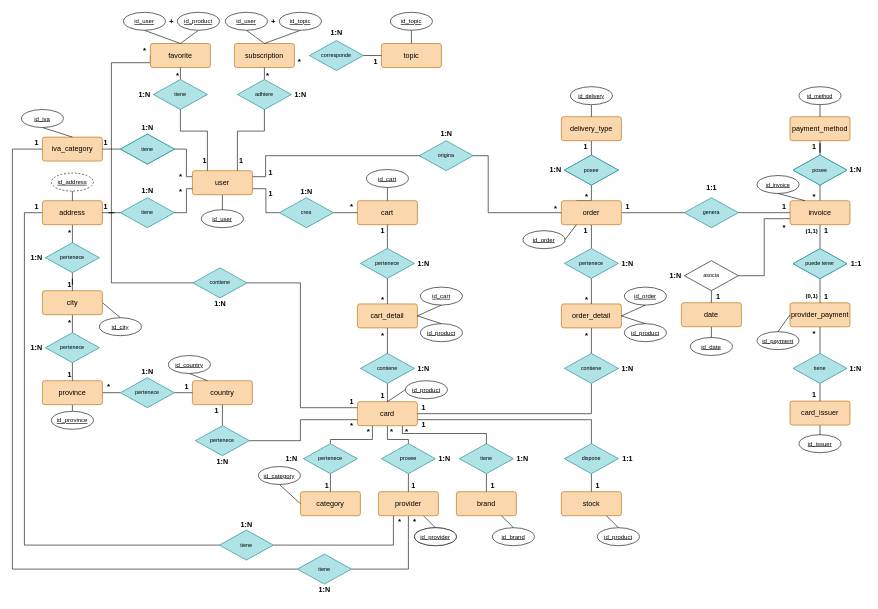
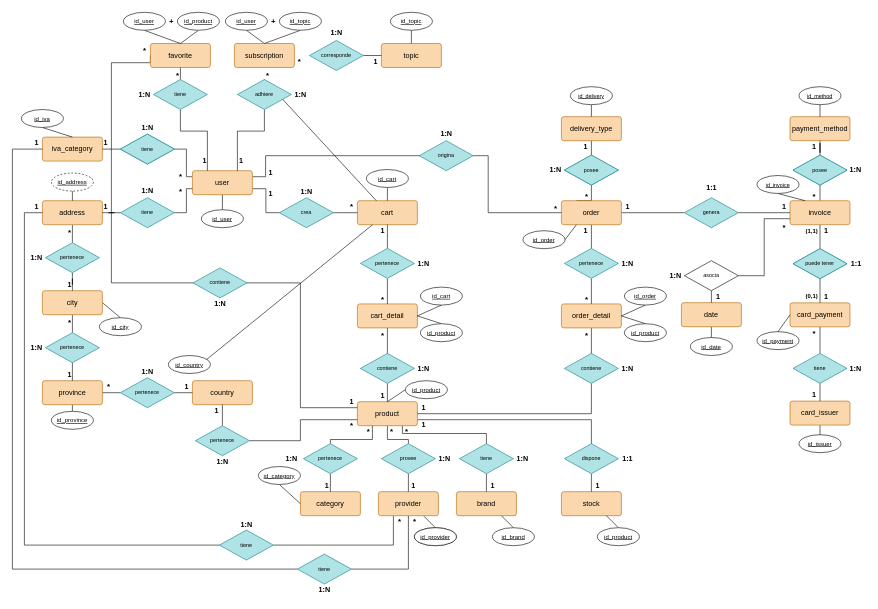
(264, 74) -> (328, 149)
(820, 315) -> (820, 315)
(198, 377) -> (289, 293)
(387, 414) -> (387, 414)
